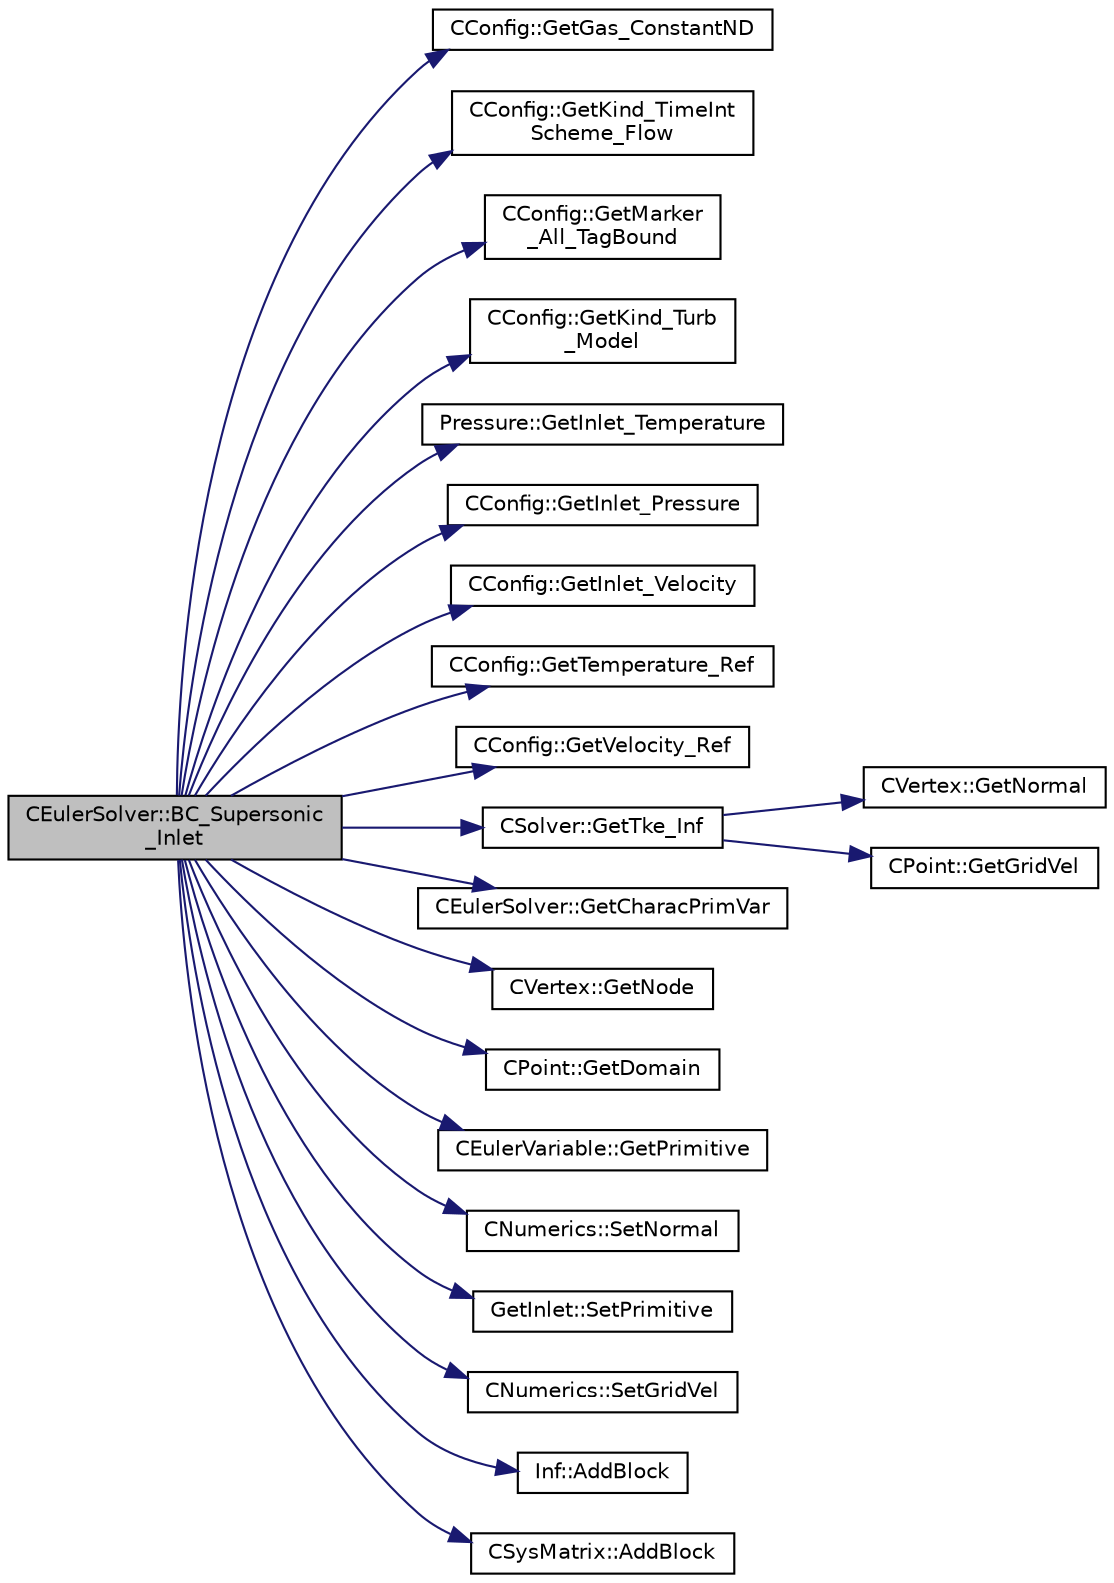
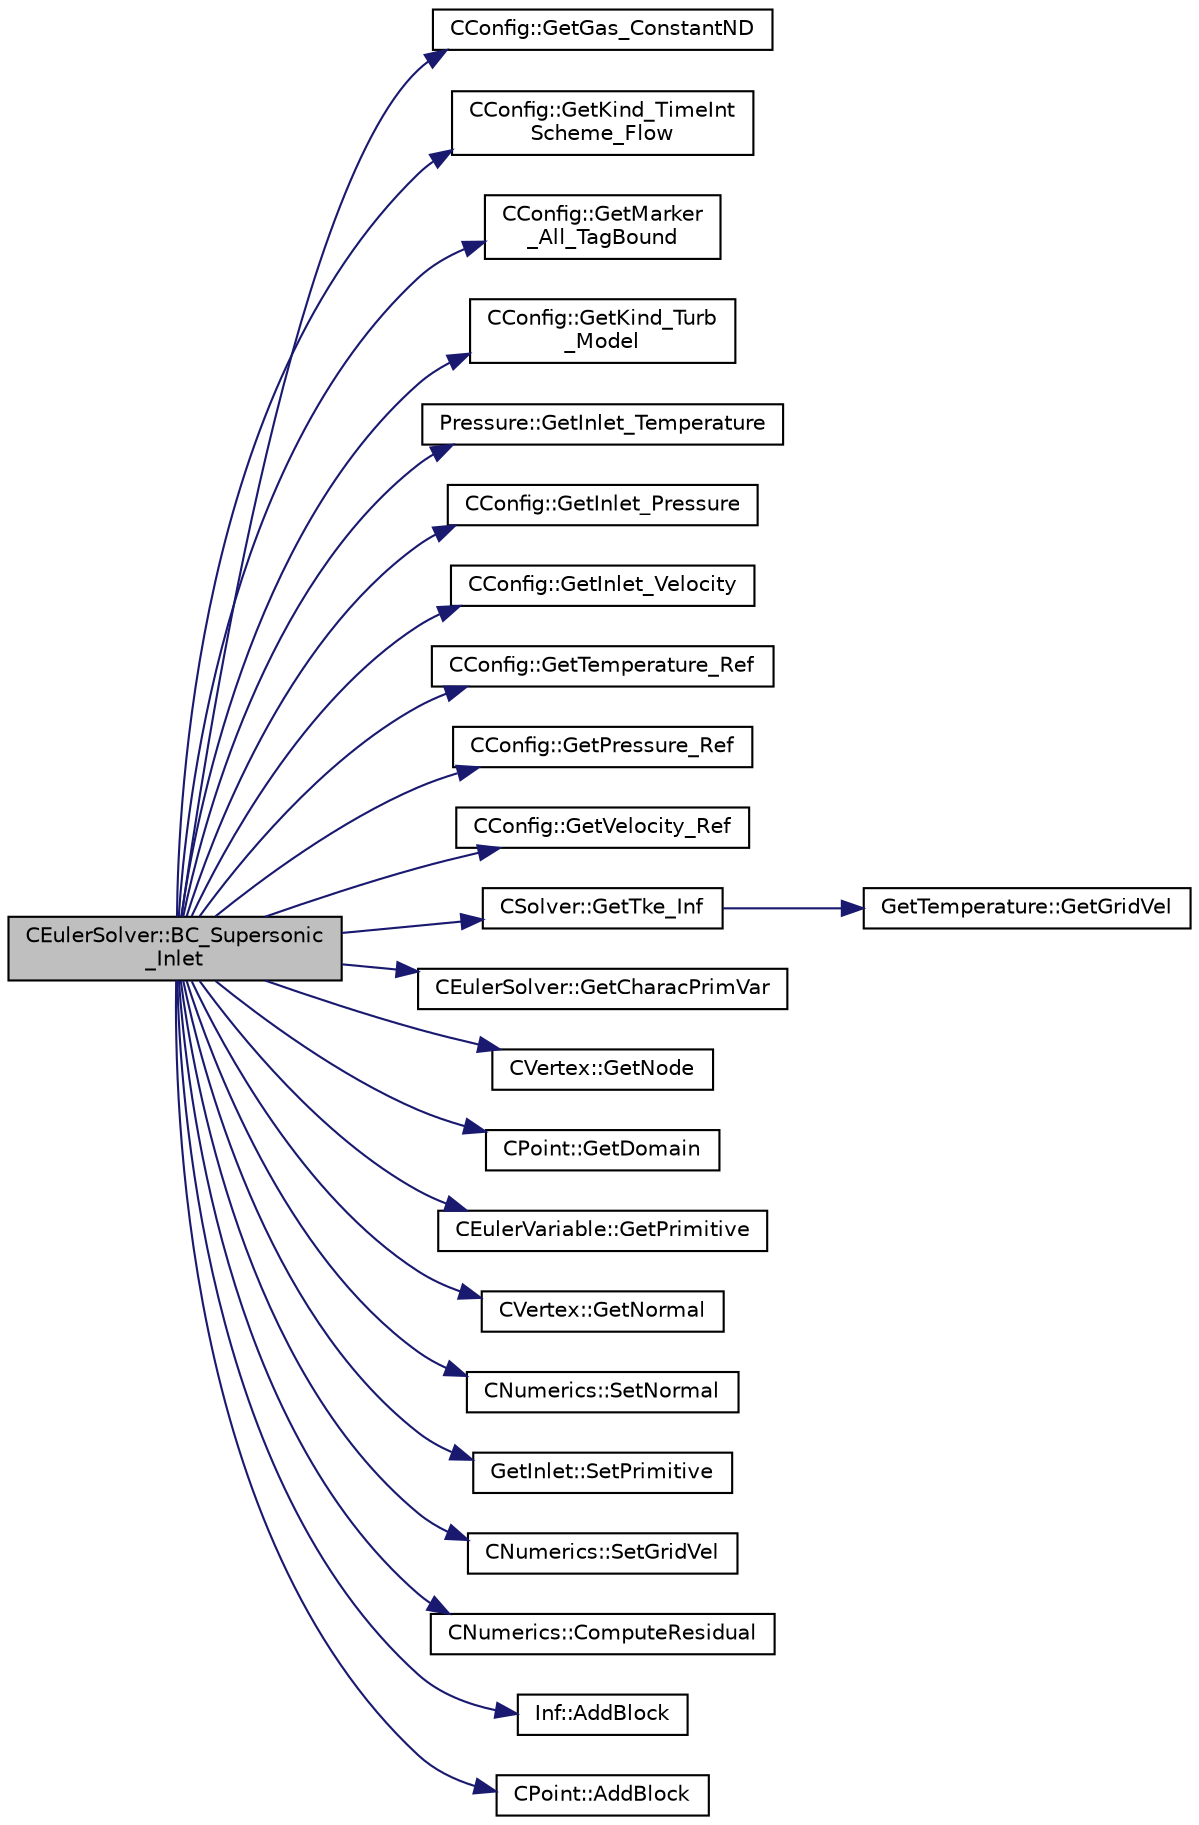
none -> (603, 747)
(783, 809) -> (301, 1160)
(985, 868) -> (1027, 908)
(603, 1553) -> (603, 1795)
none -> (603, 1634)
